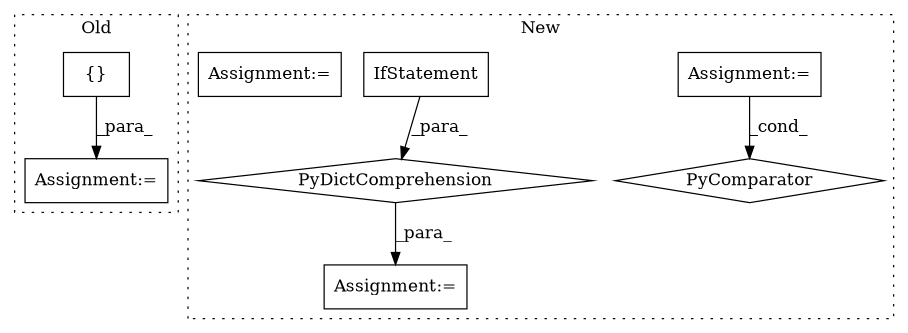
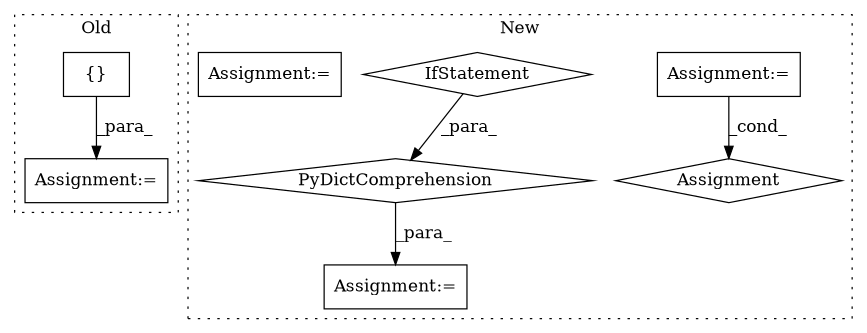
(426, 74) -> (477, 74)
(750, 181) -> (729, 181)
